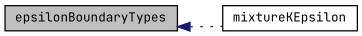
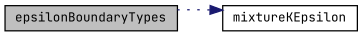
(206, 27) -> (194, 10)
